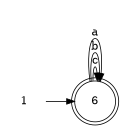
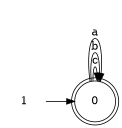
(95, 101) -> (95, 101)
